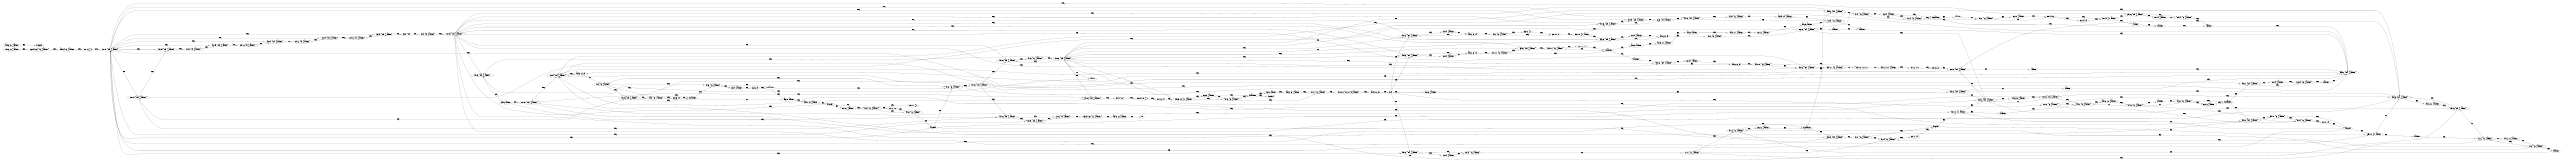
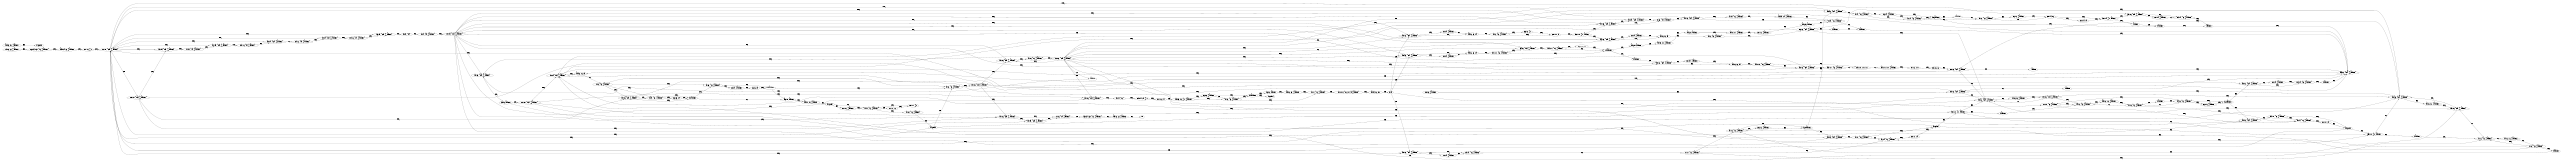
(1408, 92) -> none
(902, 110) -> (902, 107)
